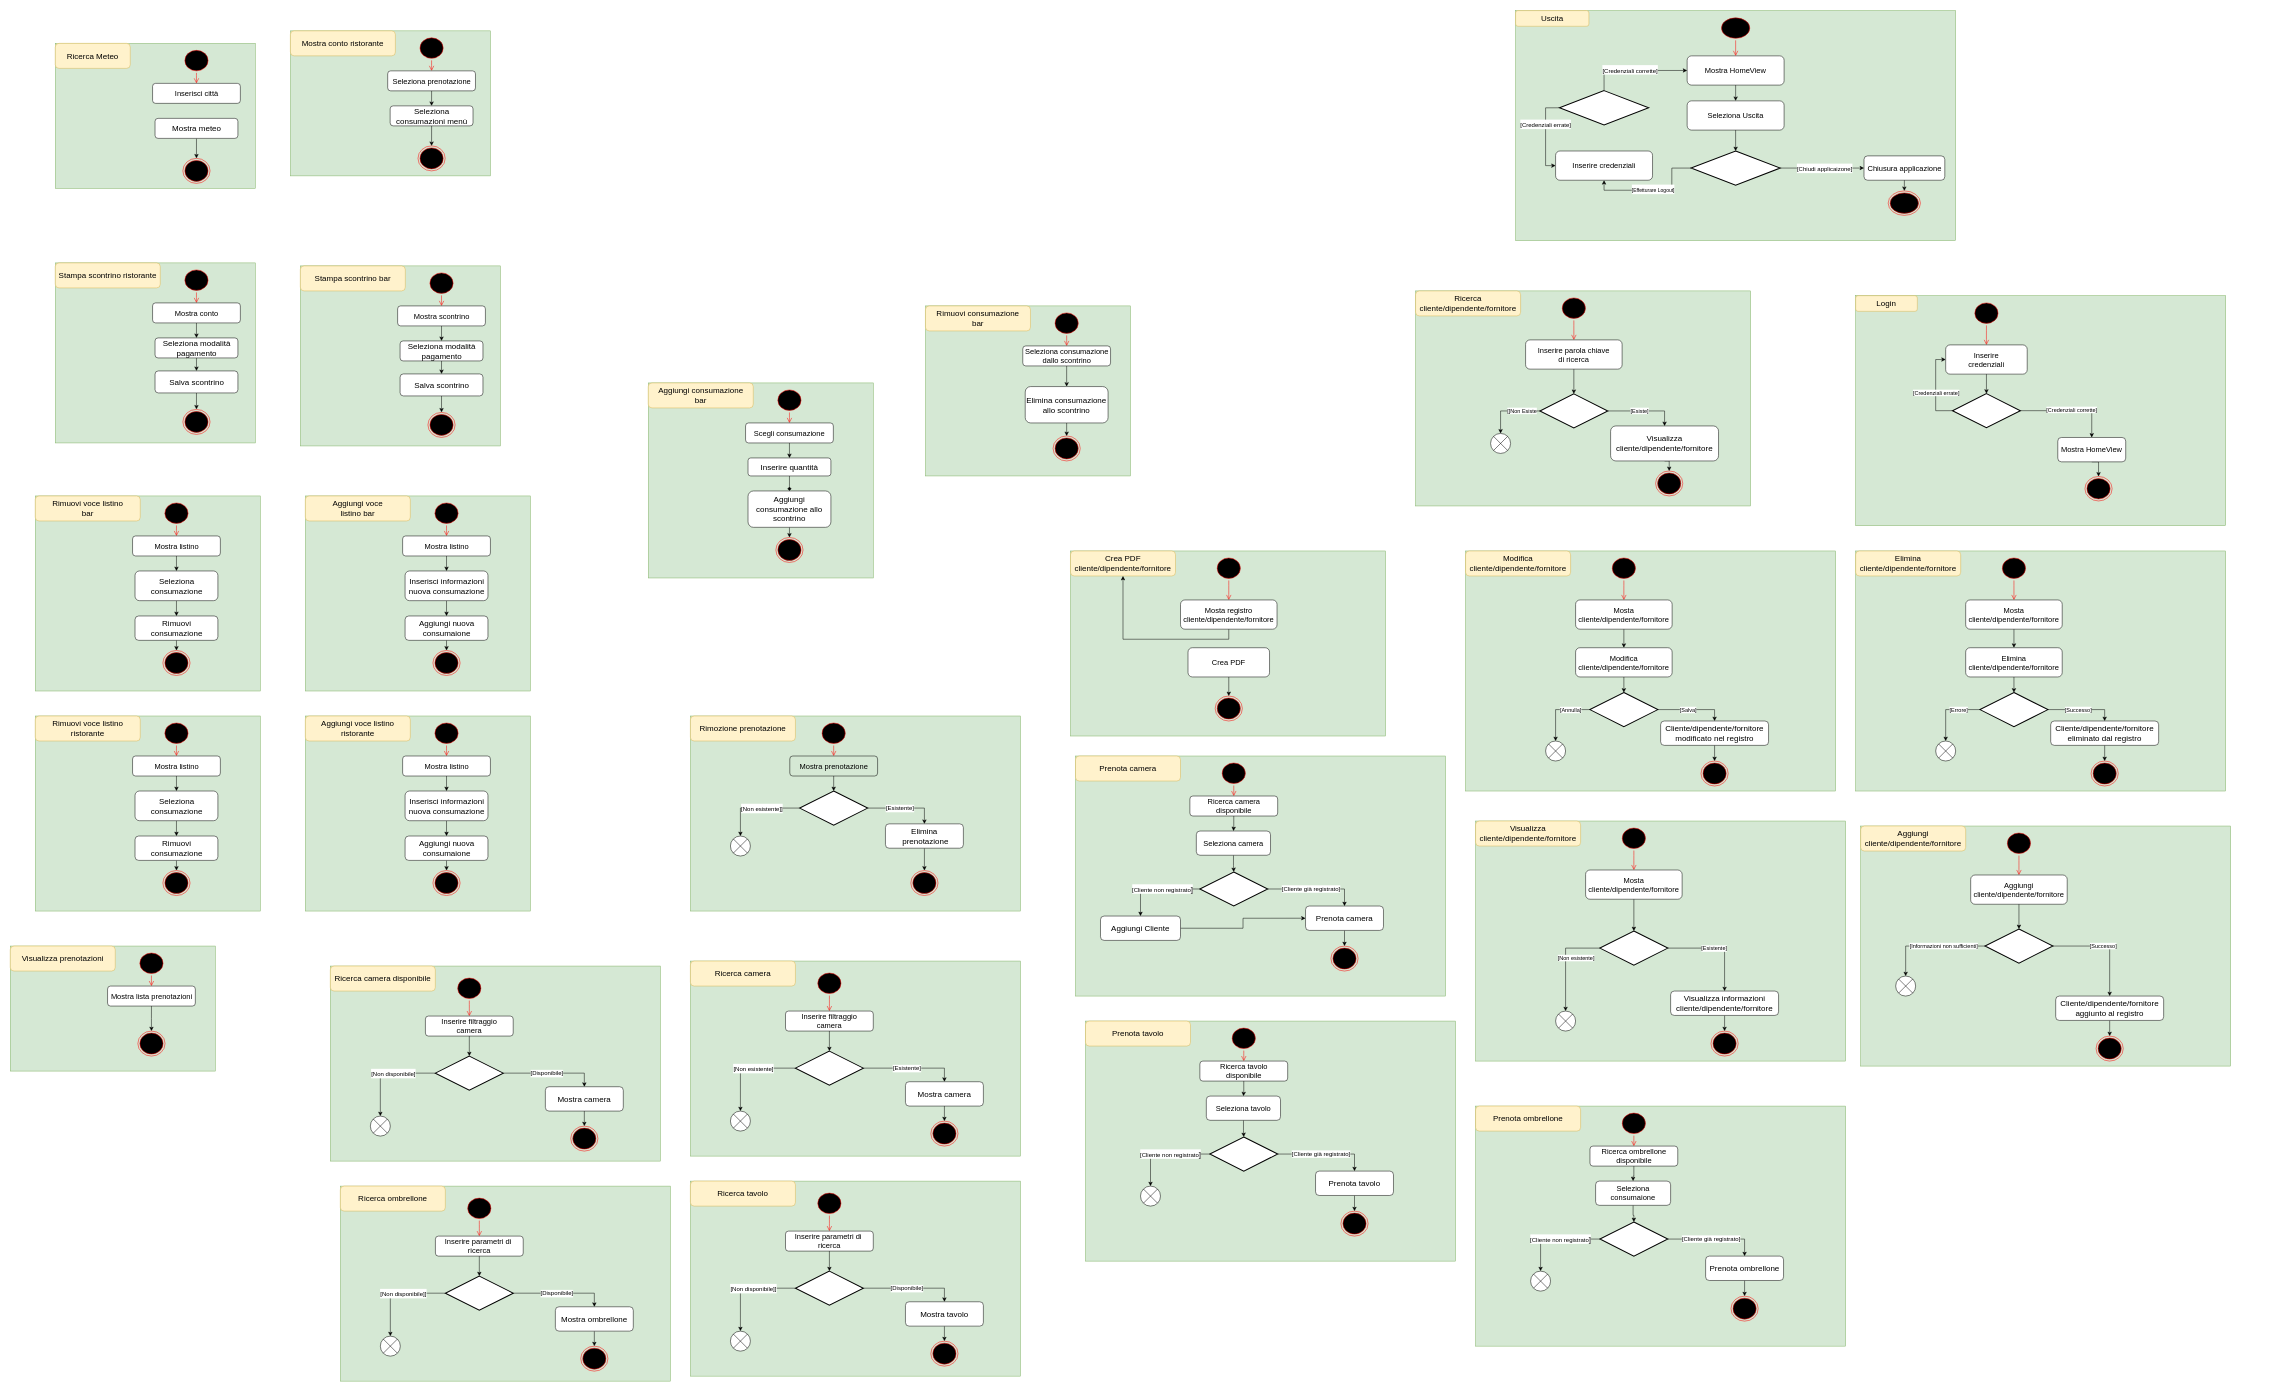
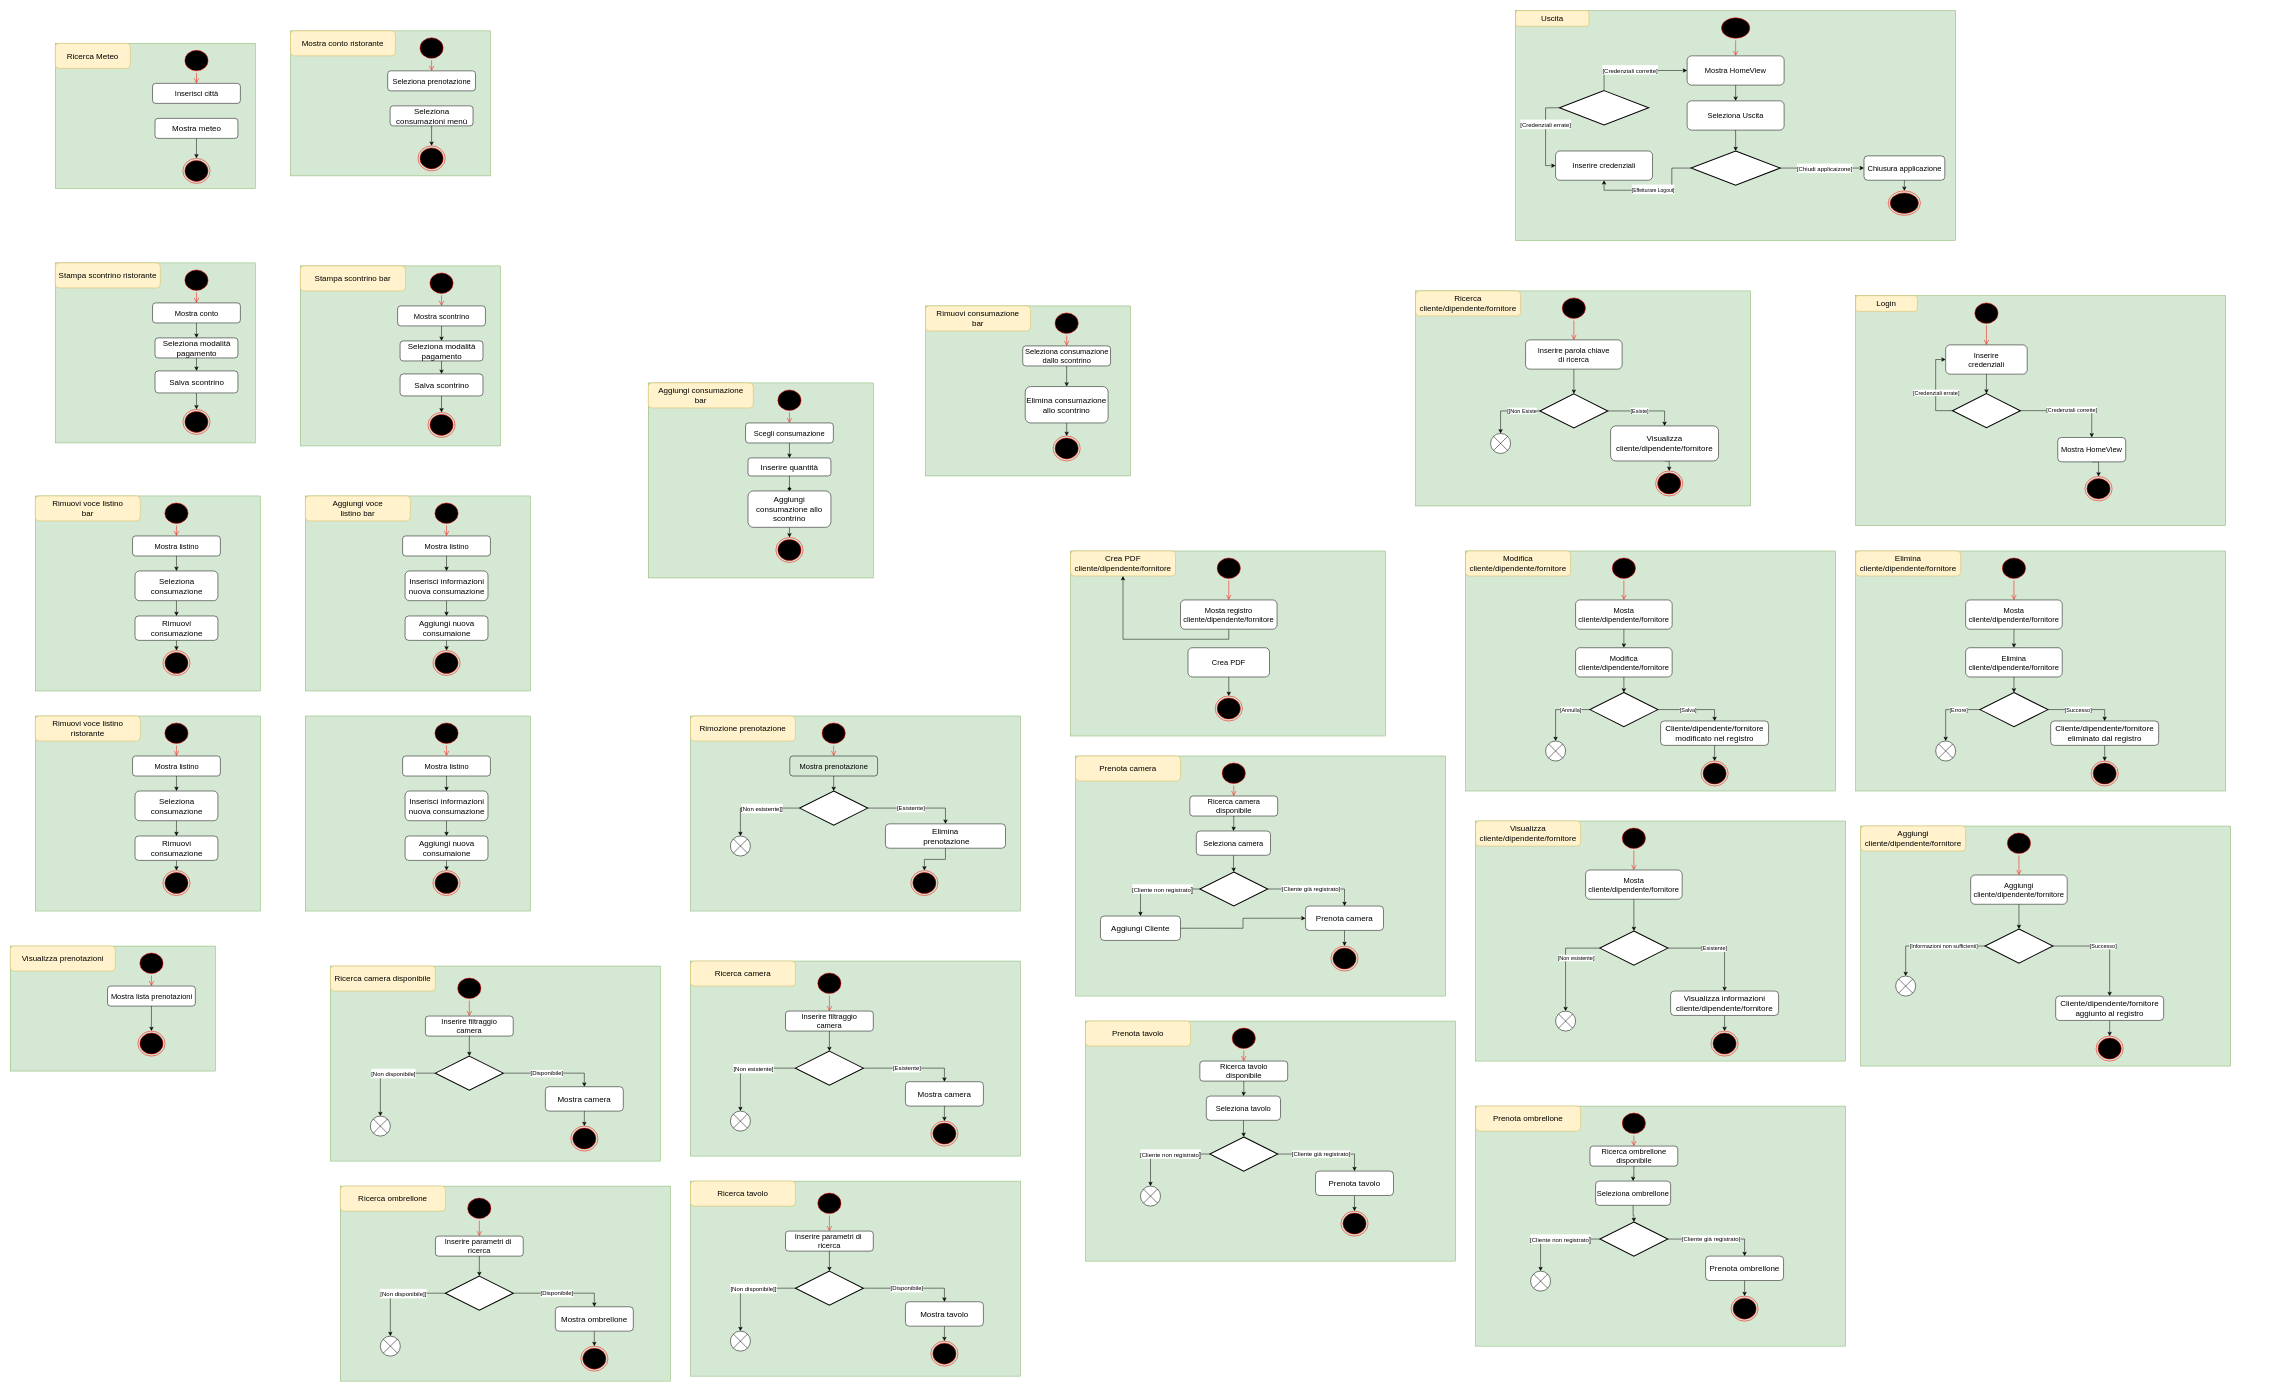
(431, 101) -> none
(358, 728) -> none
(924, 836) -> (945, 836)
(1633, 1193) -> (1633, 1193)
